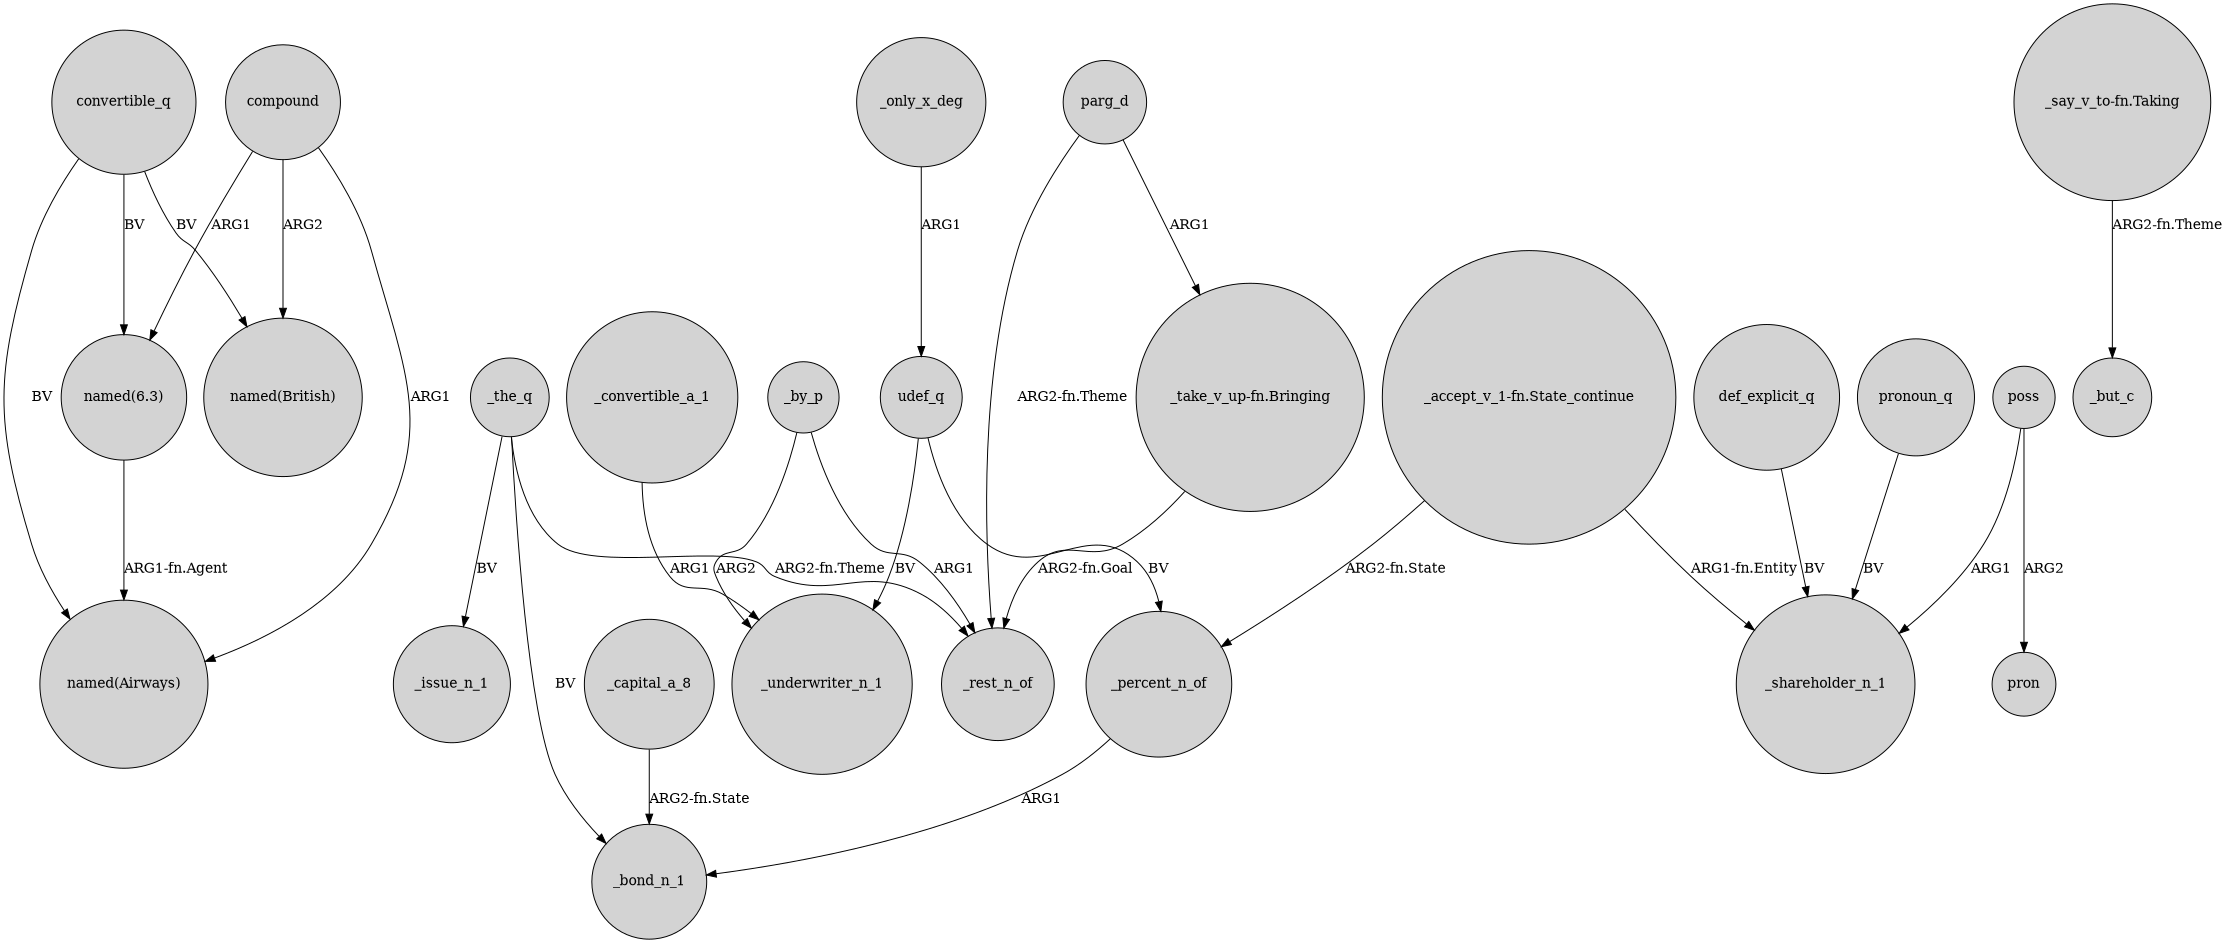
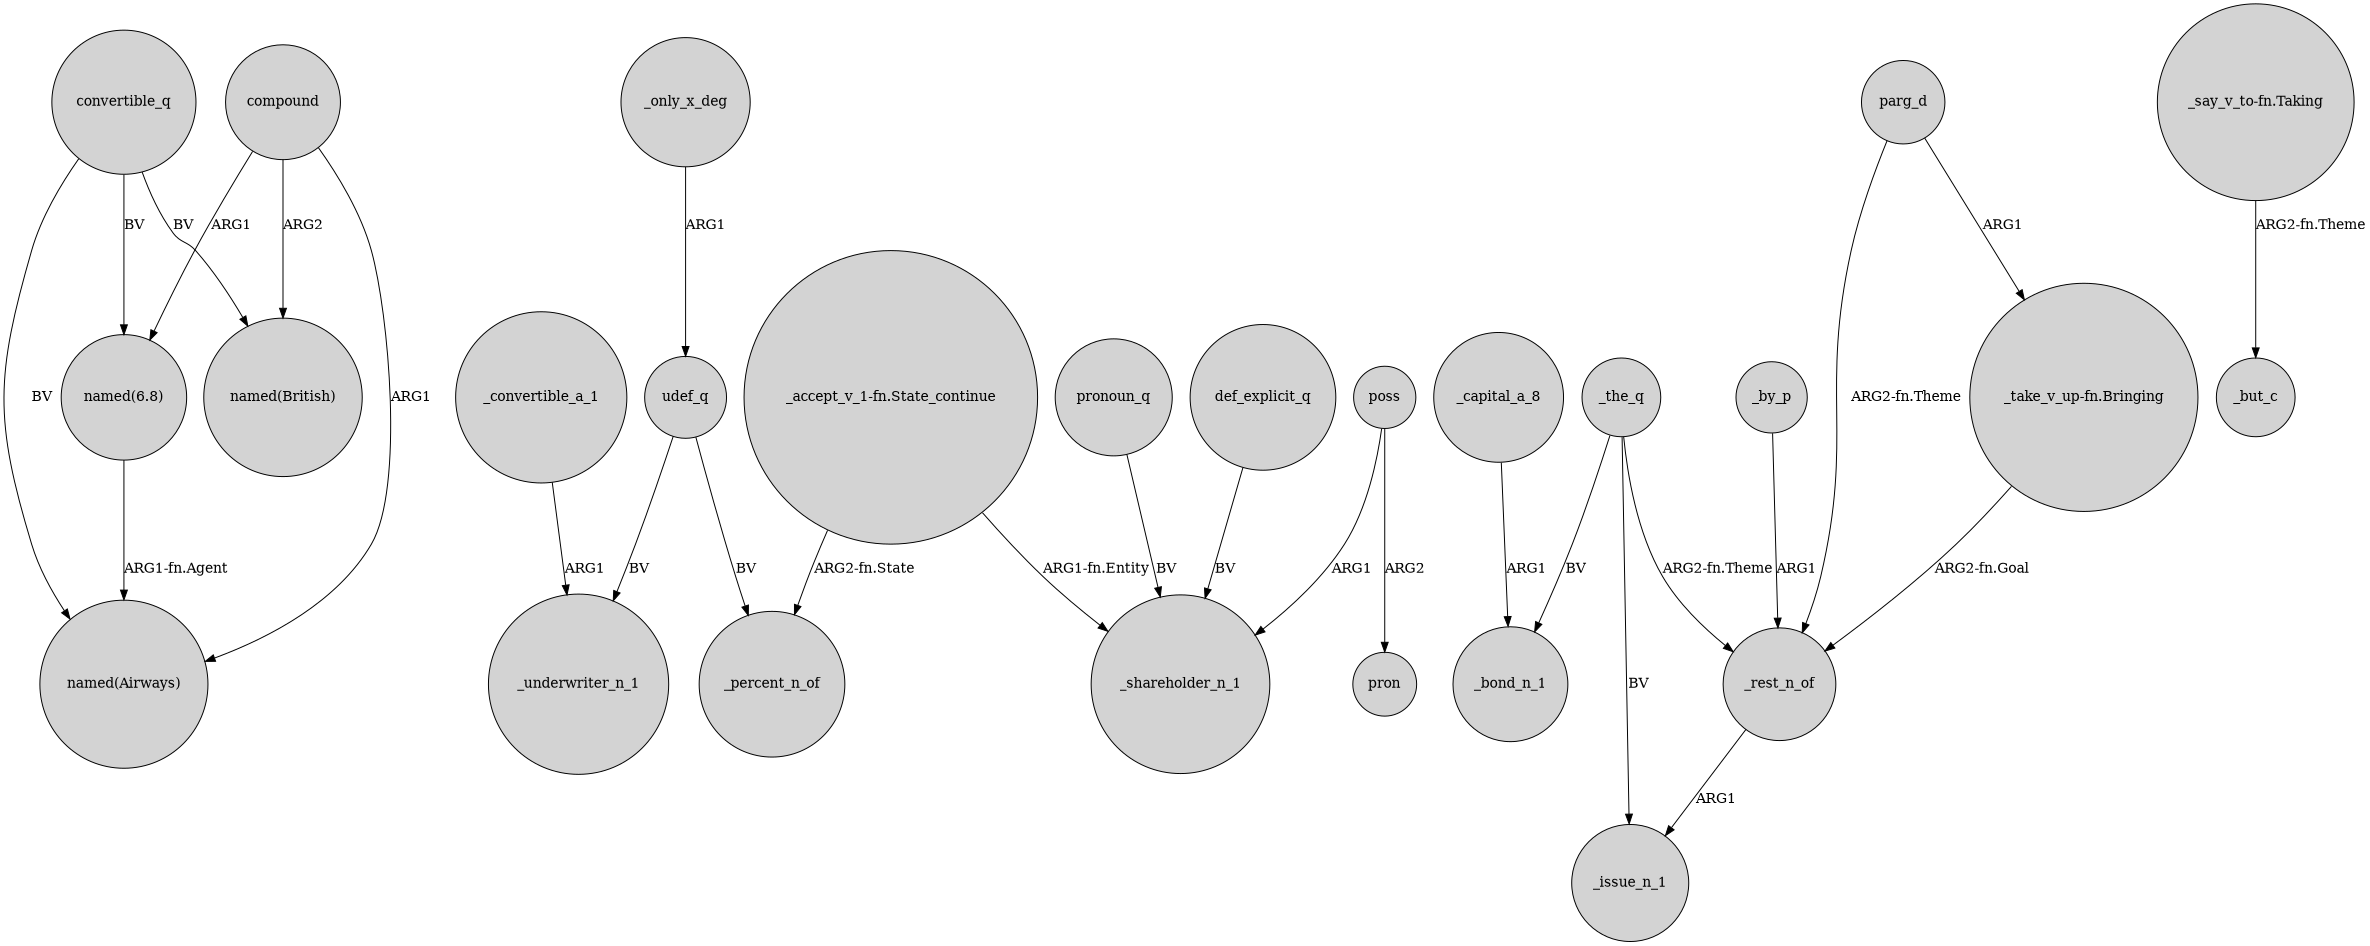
(124, 397) -> (124, 397)
(752, 537) -> none
none -> (1709, 778)
(700, 799) -> (1527, 569)
(922, 831) -> none
